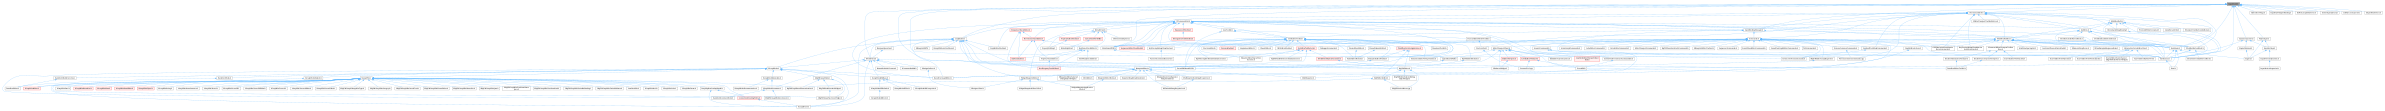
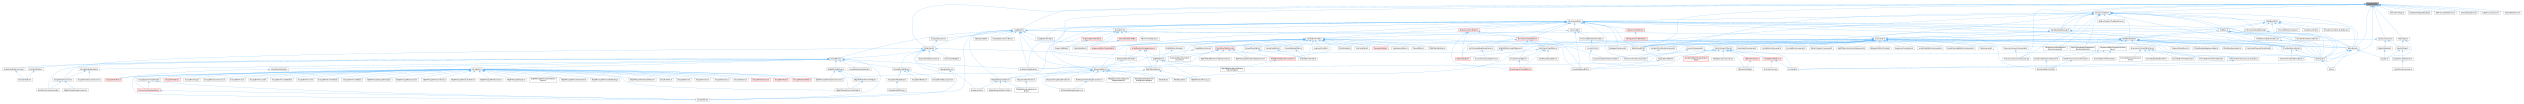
none -> (1273, 48)
none -> (1345, 48)
(2117, 59) -> (2131, 59)
(1369, 64) -> (1259, 64)
none -> (860, 69)
